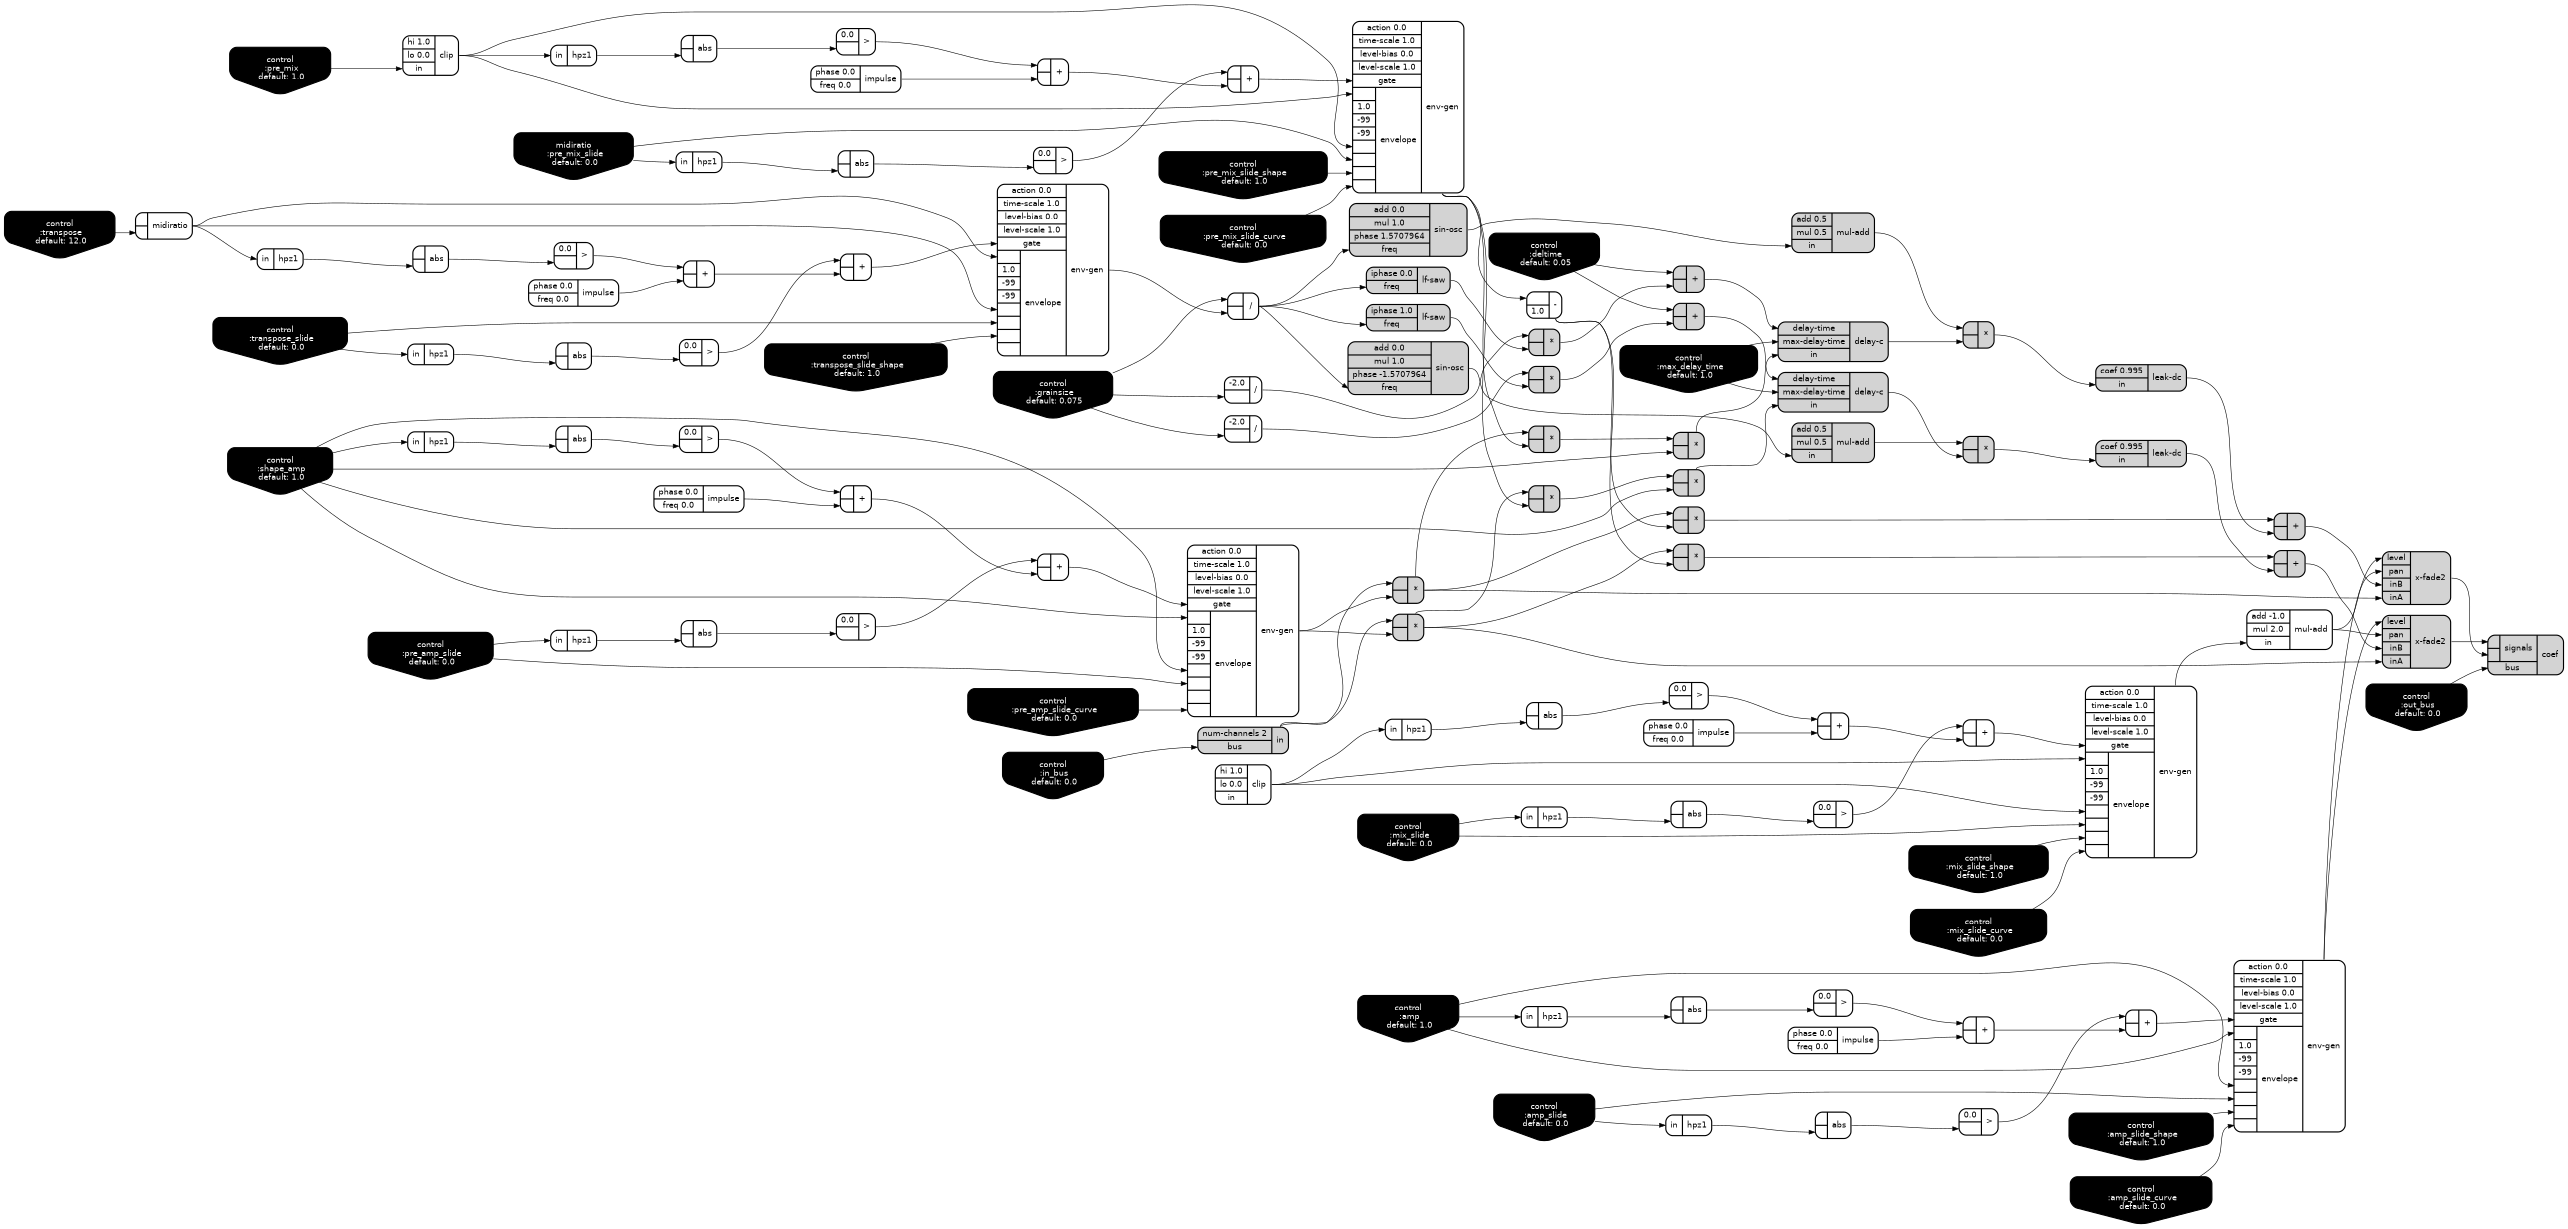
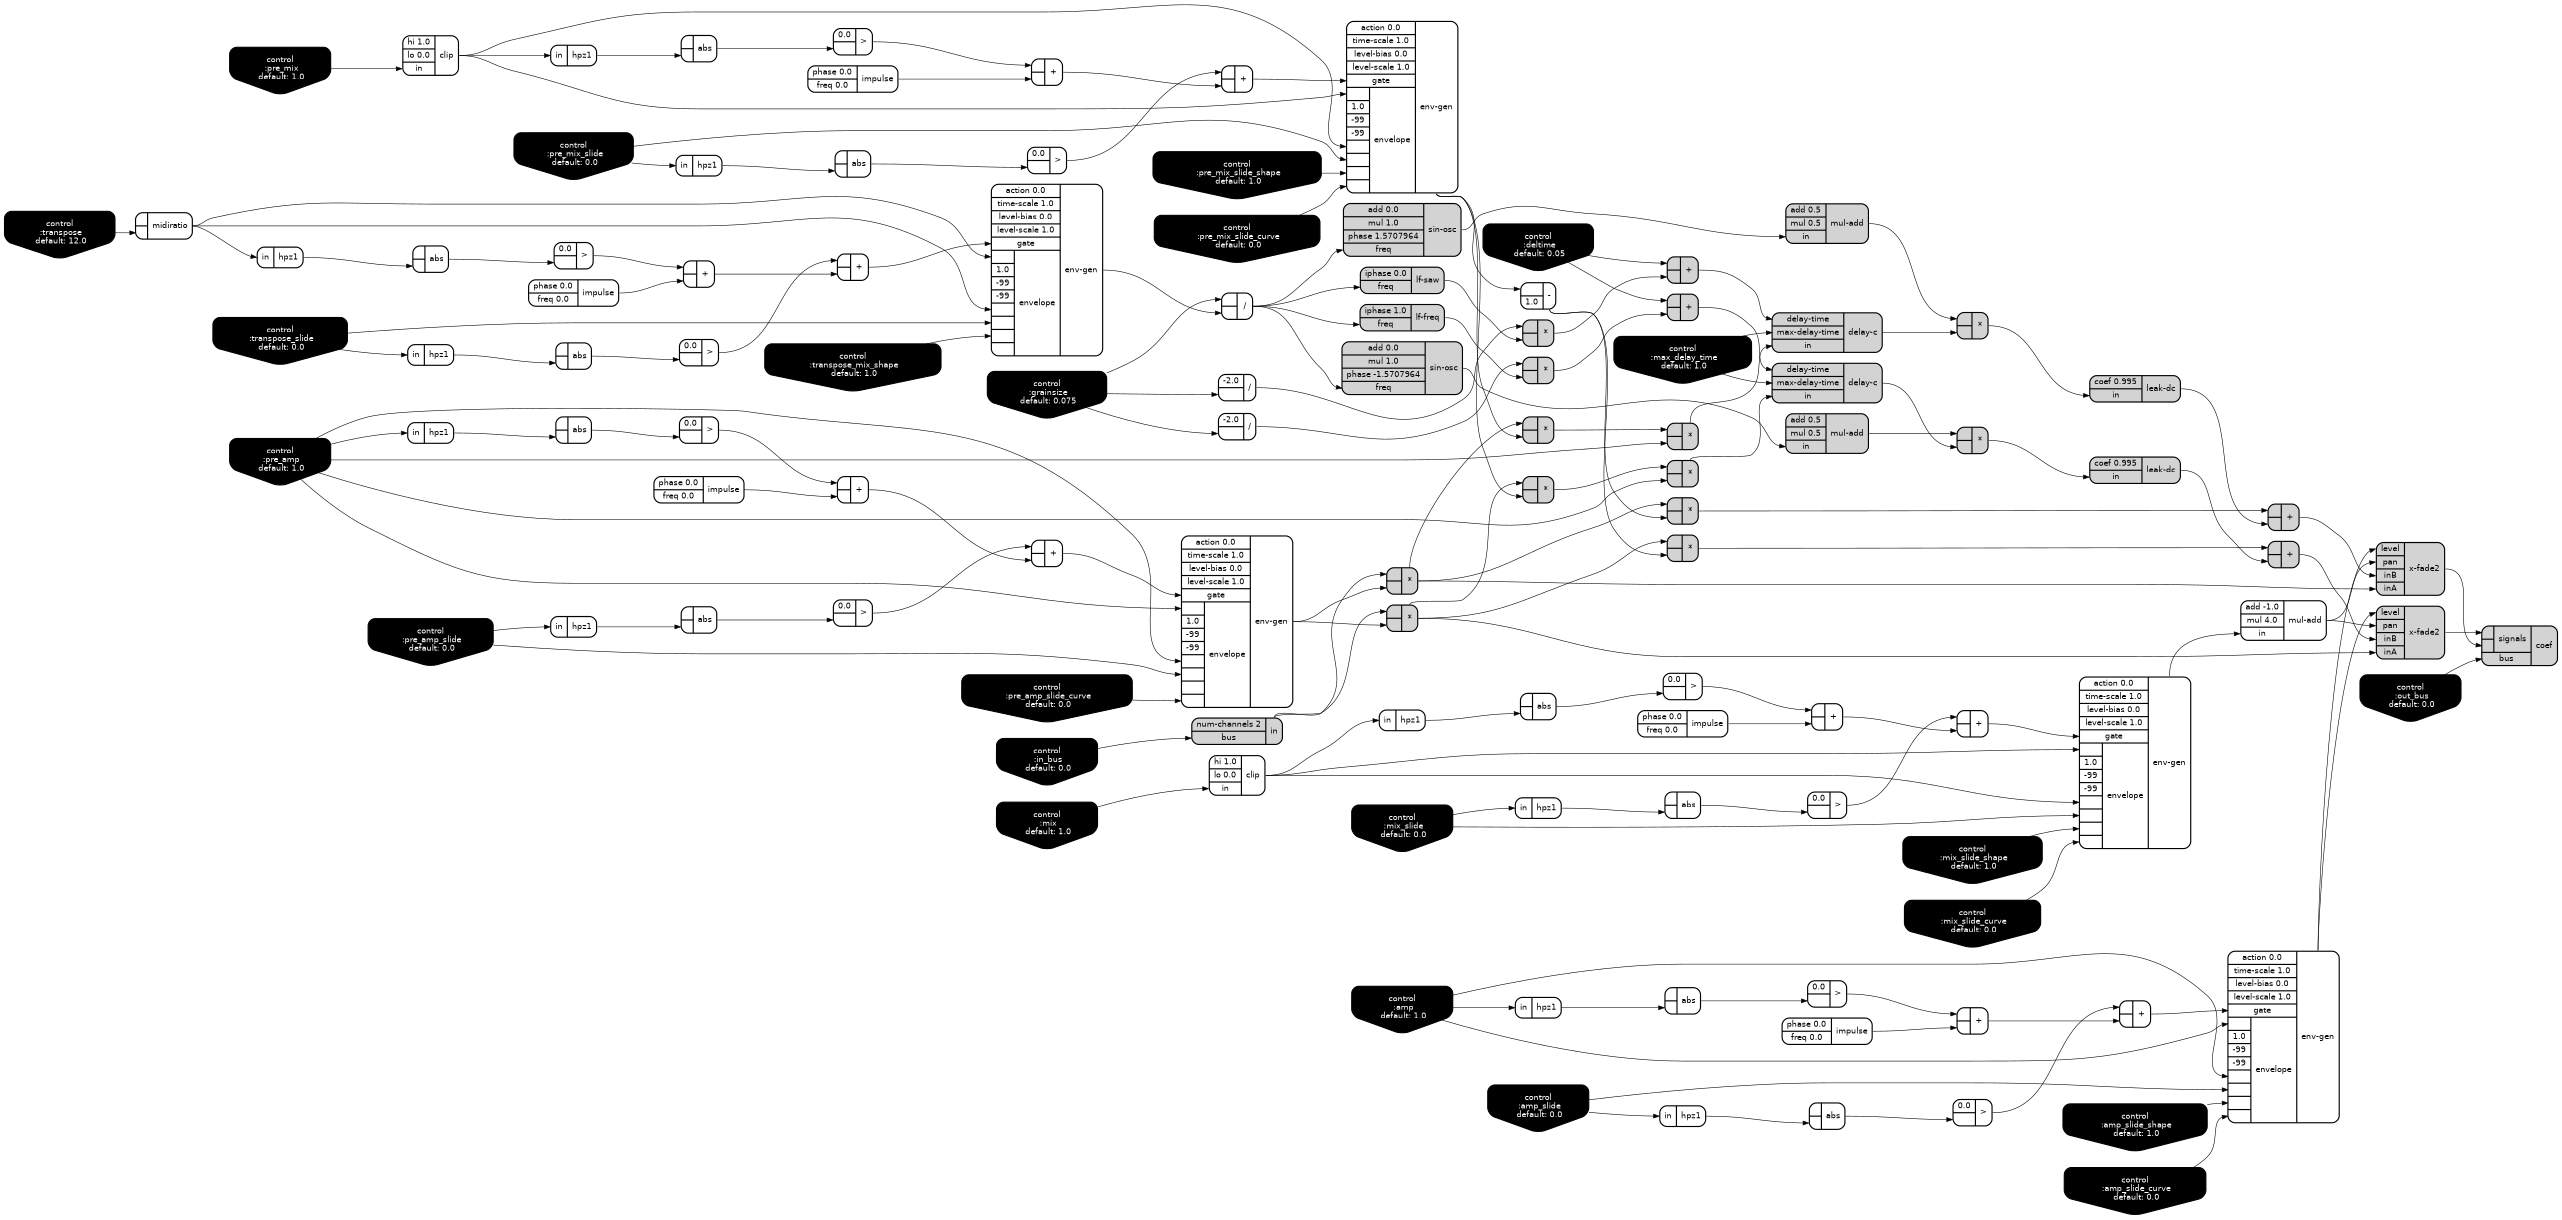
(574, 154) -> (574, 154)
(1434, 317) -> (1428, 317)
(856, 365) -> (853, 365)
(280, 469) -> (280, 460)
(2268, 629) -> (2262, 620)
none -> (1047, 824)
